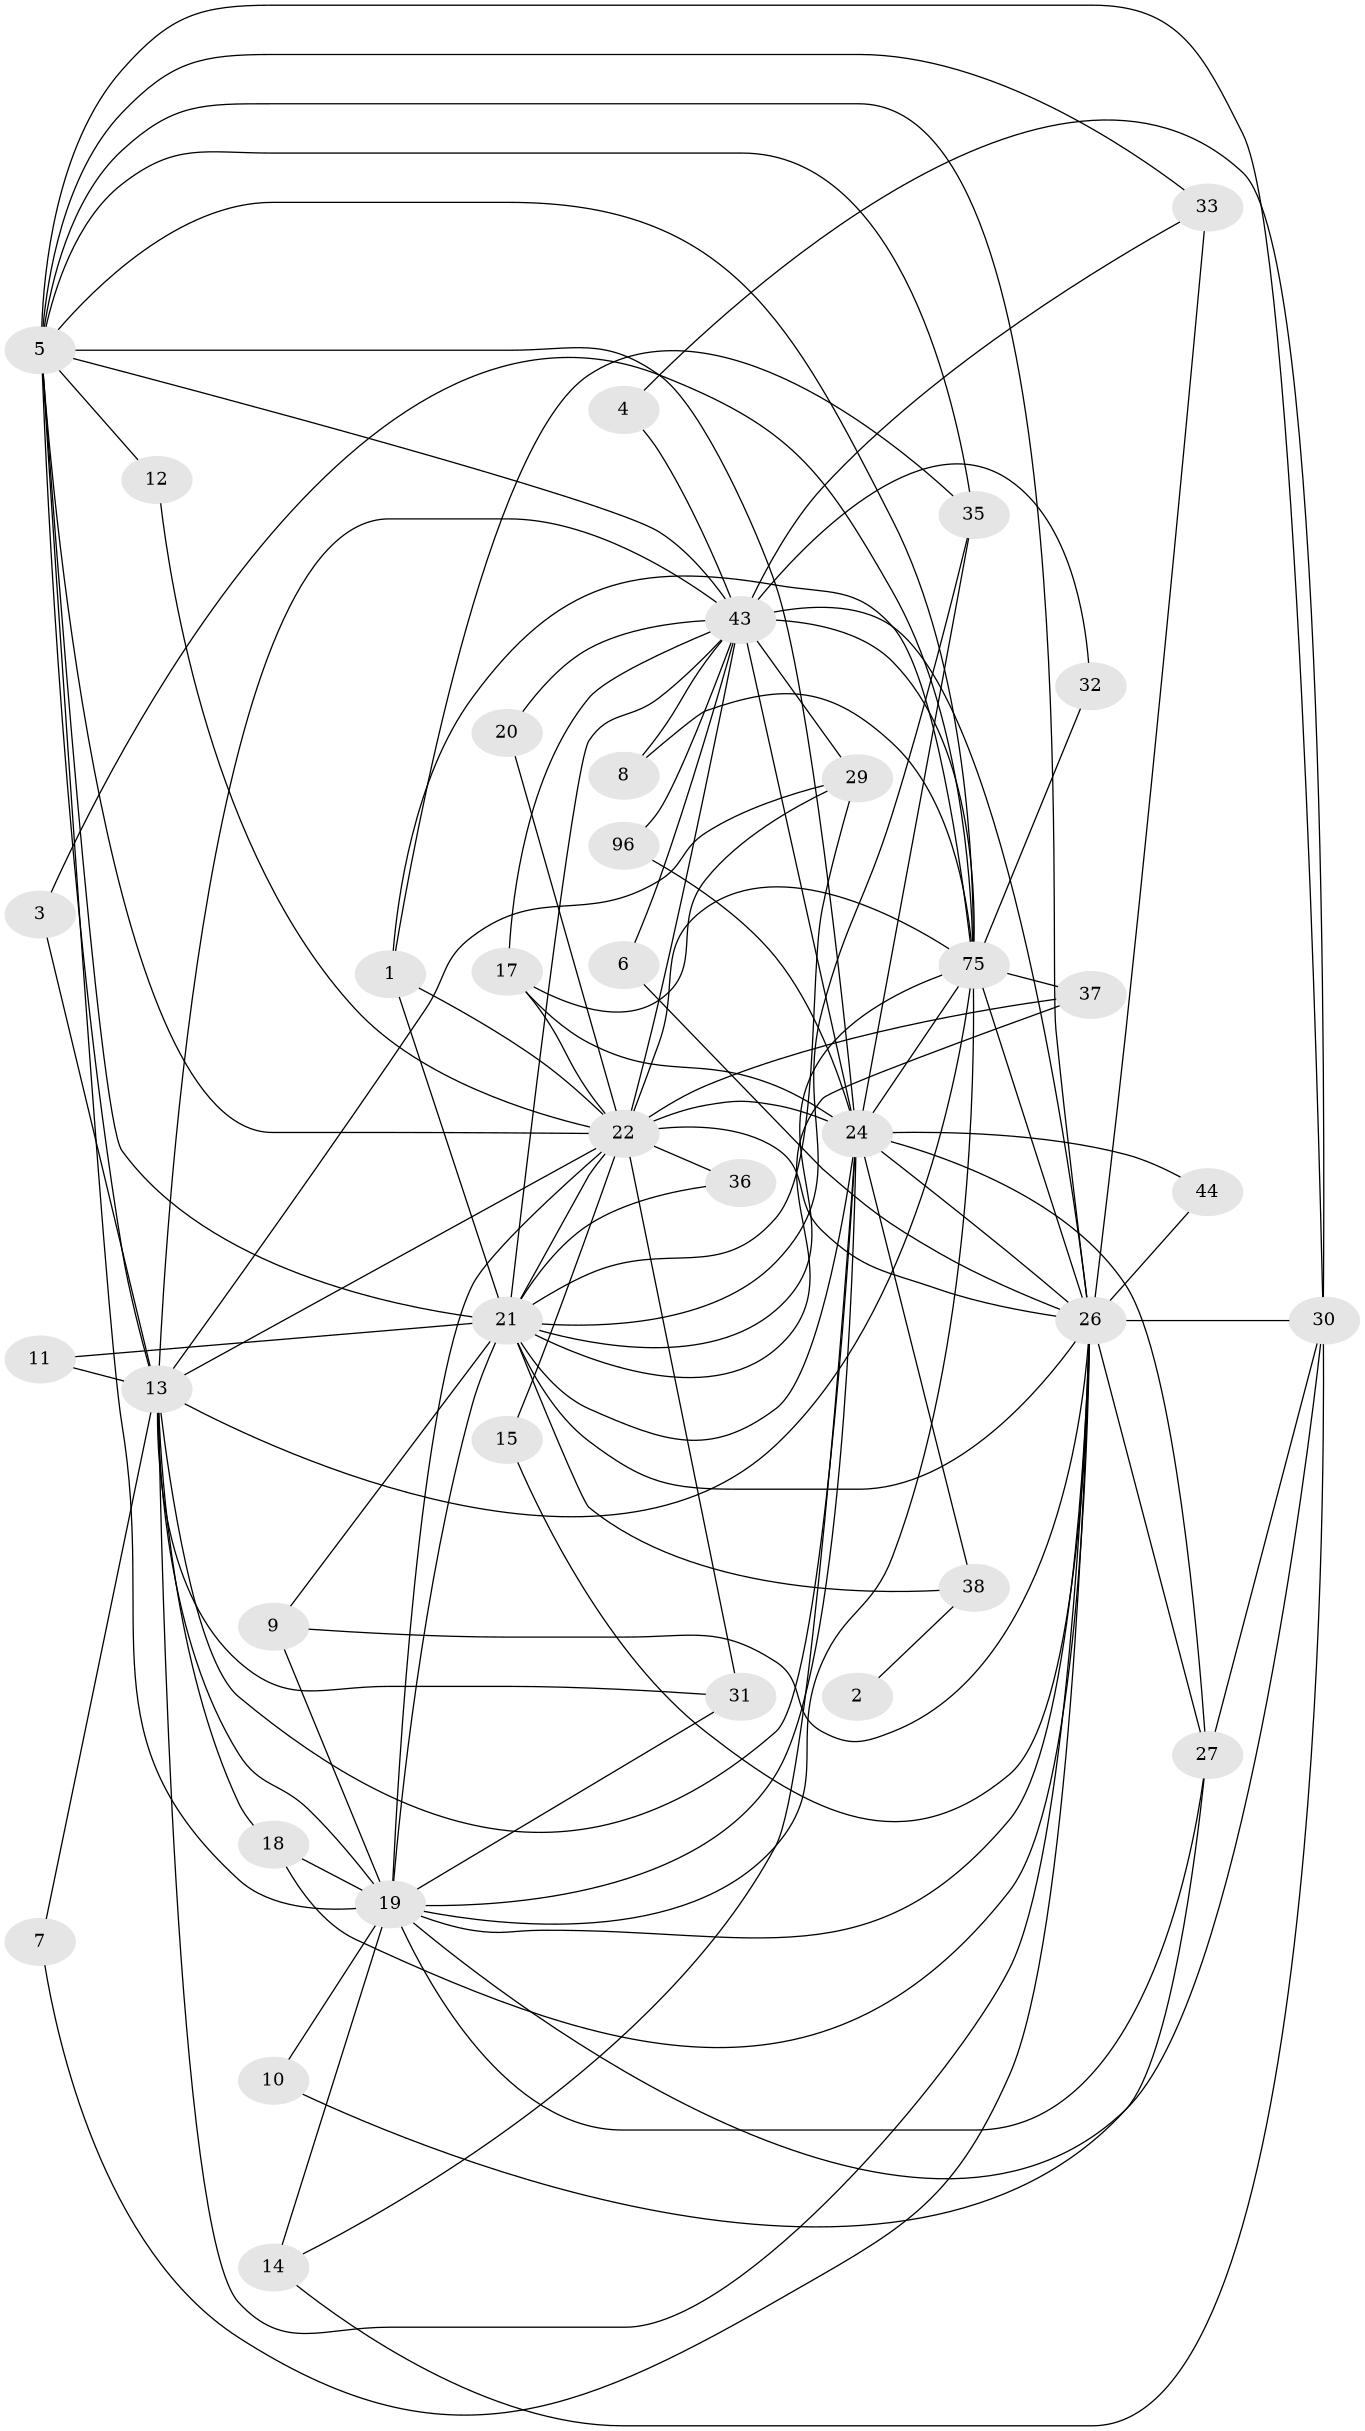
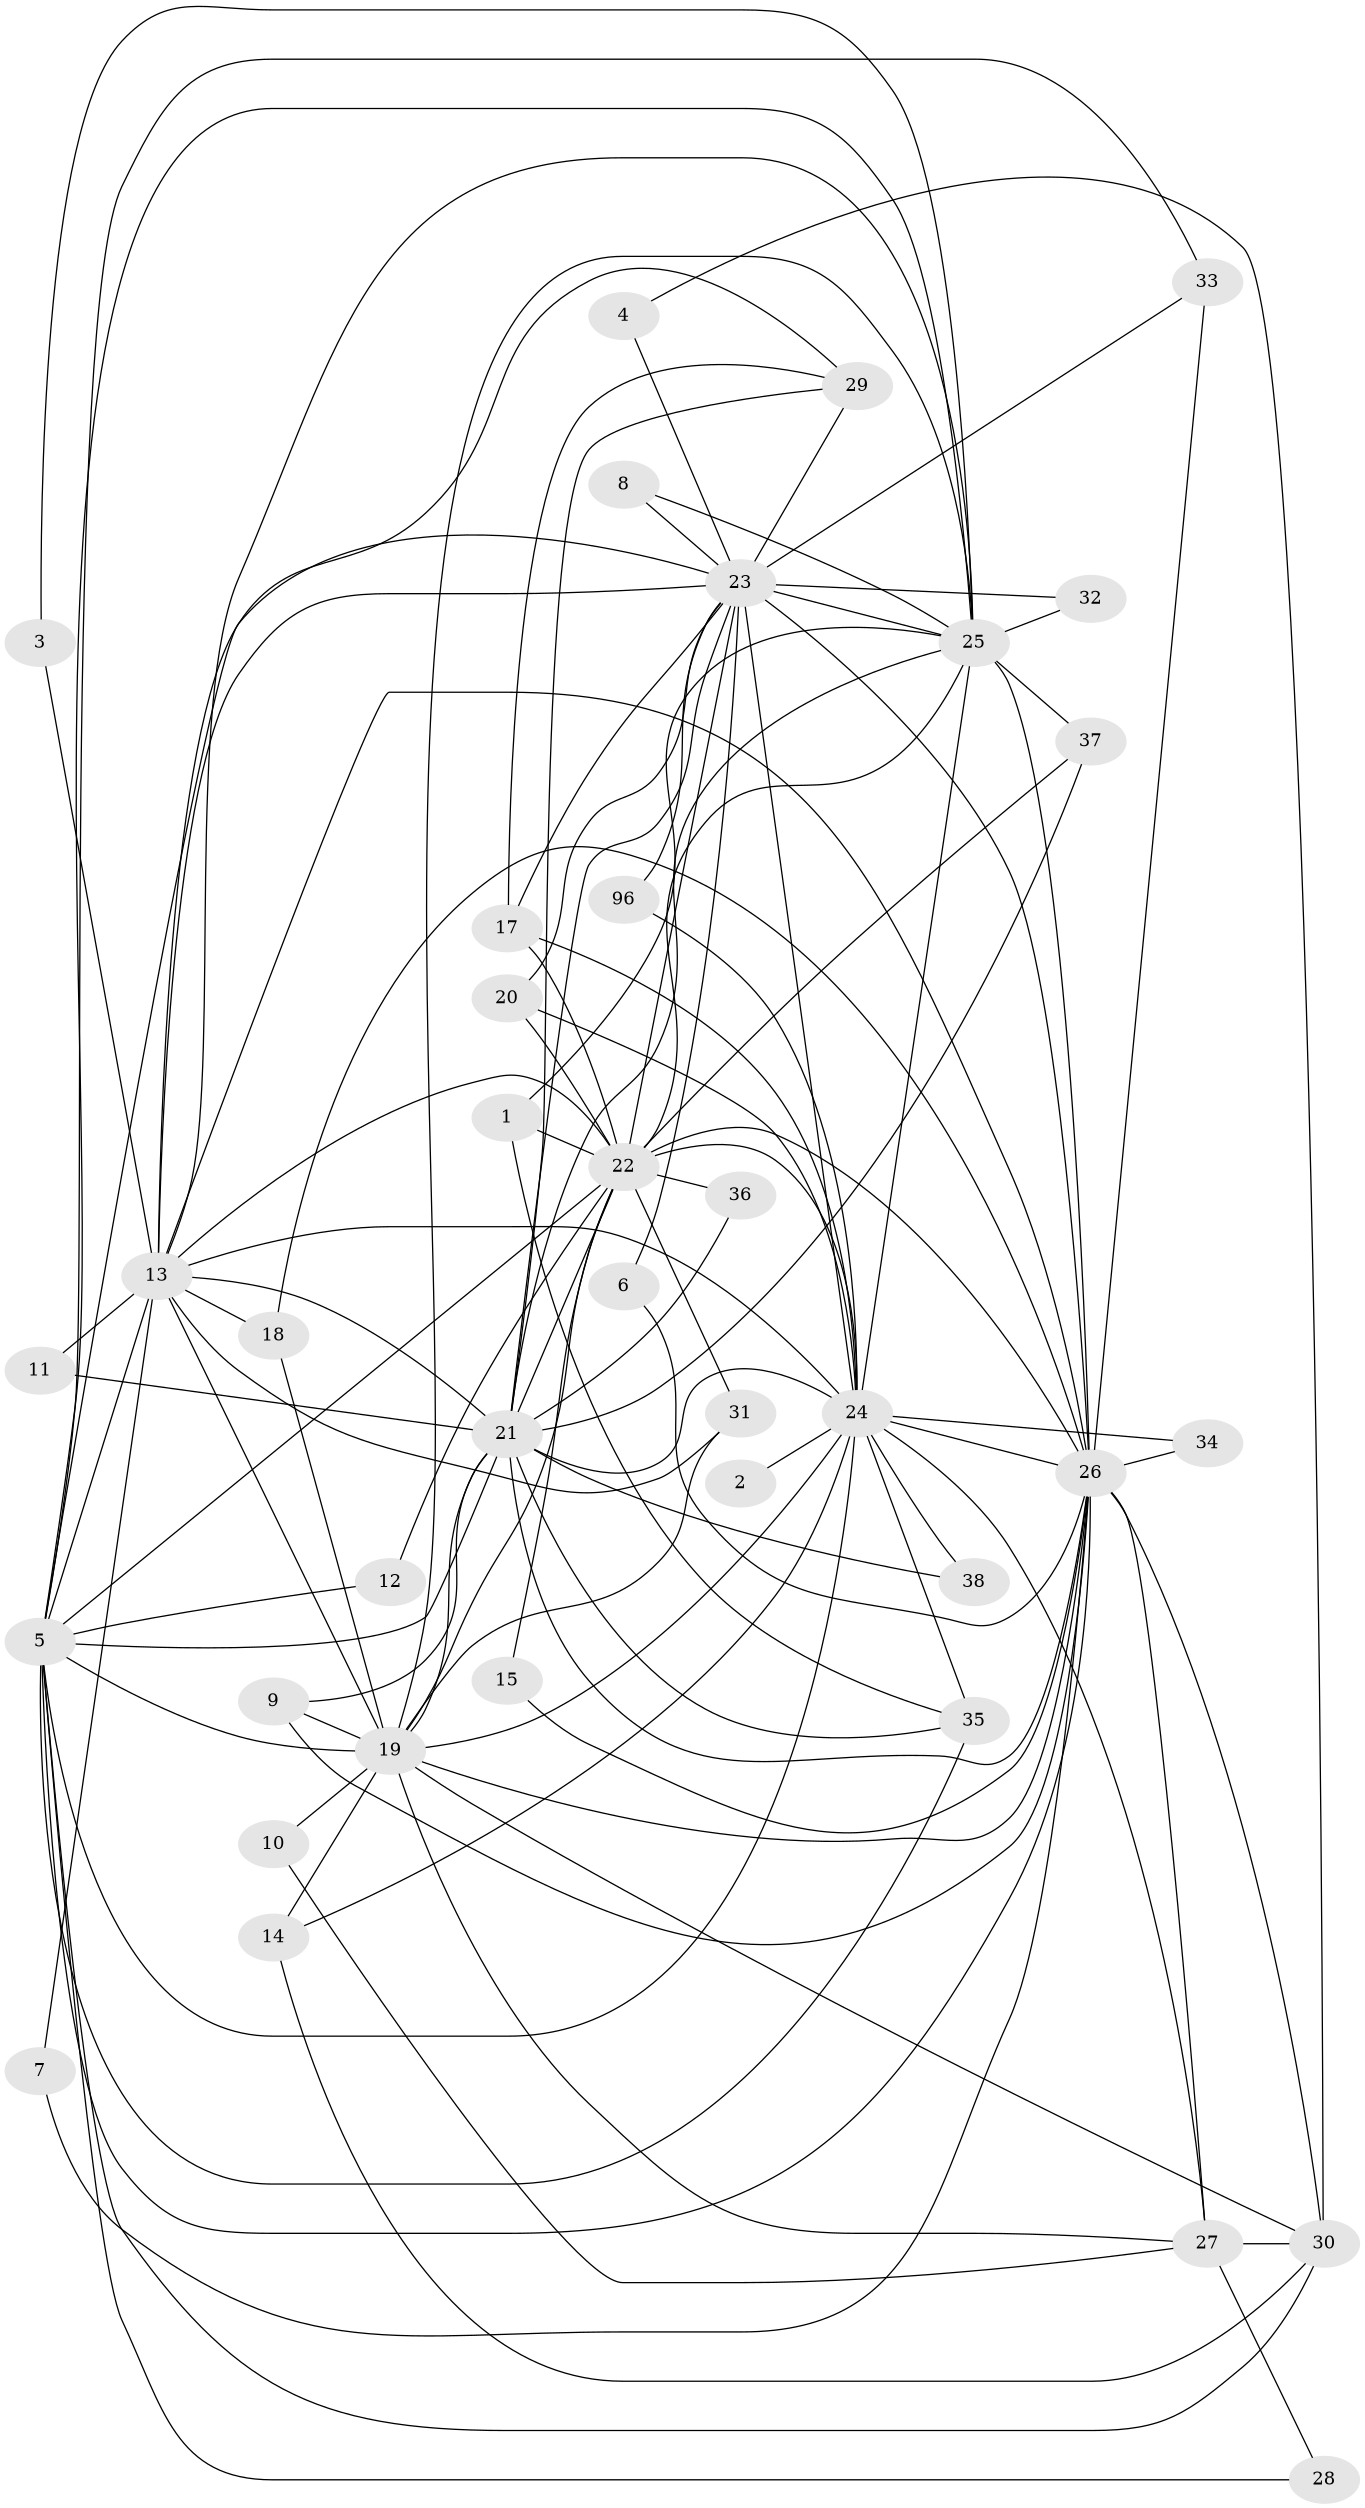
(741, 620) -> (741, 583)
(974, 965) -> (974, 643)
none -> (756, 1117)
(449, 1147) -> (350, 1320)
(1208, 1192) -> (1208, 1443)
(916, 1642) -> (799, 1448)
none -> (1324, 2480)
